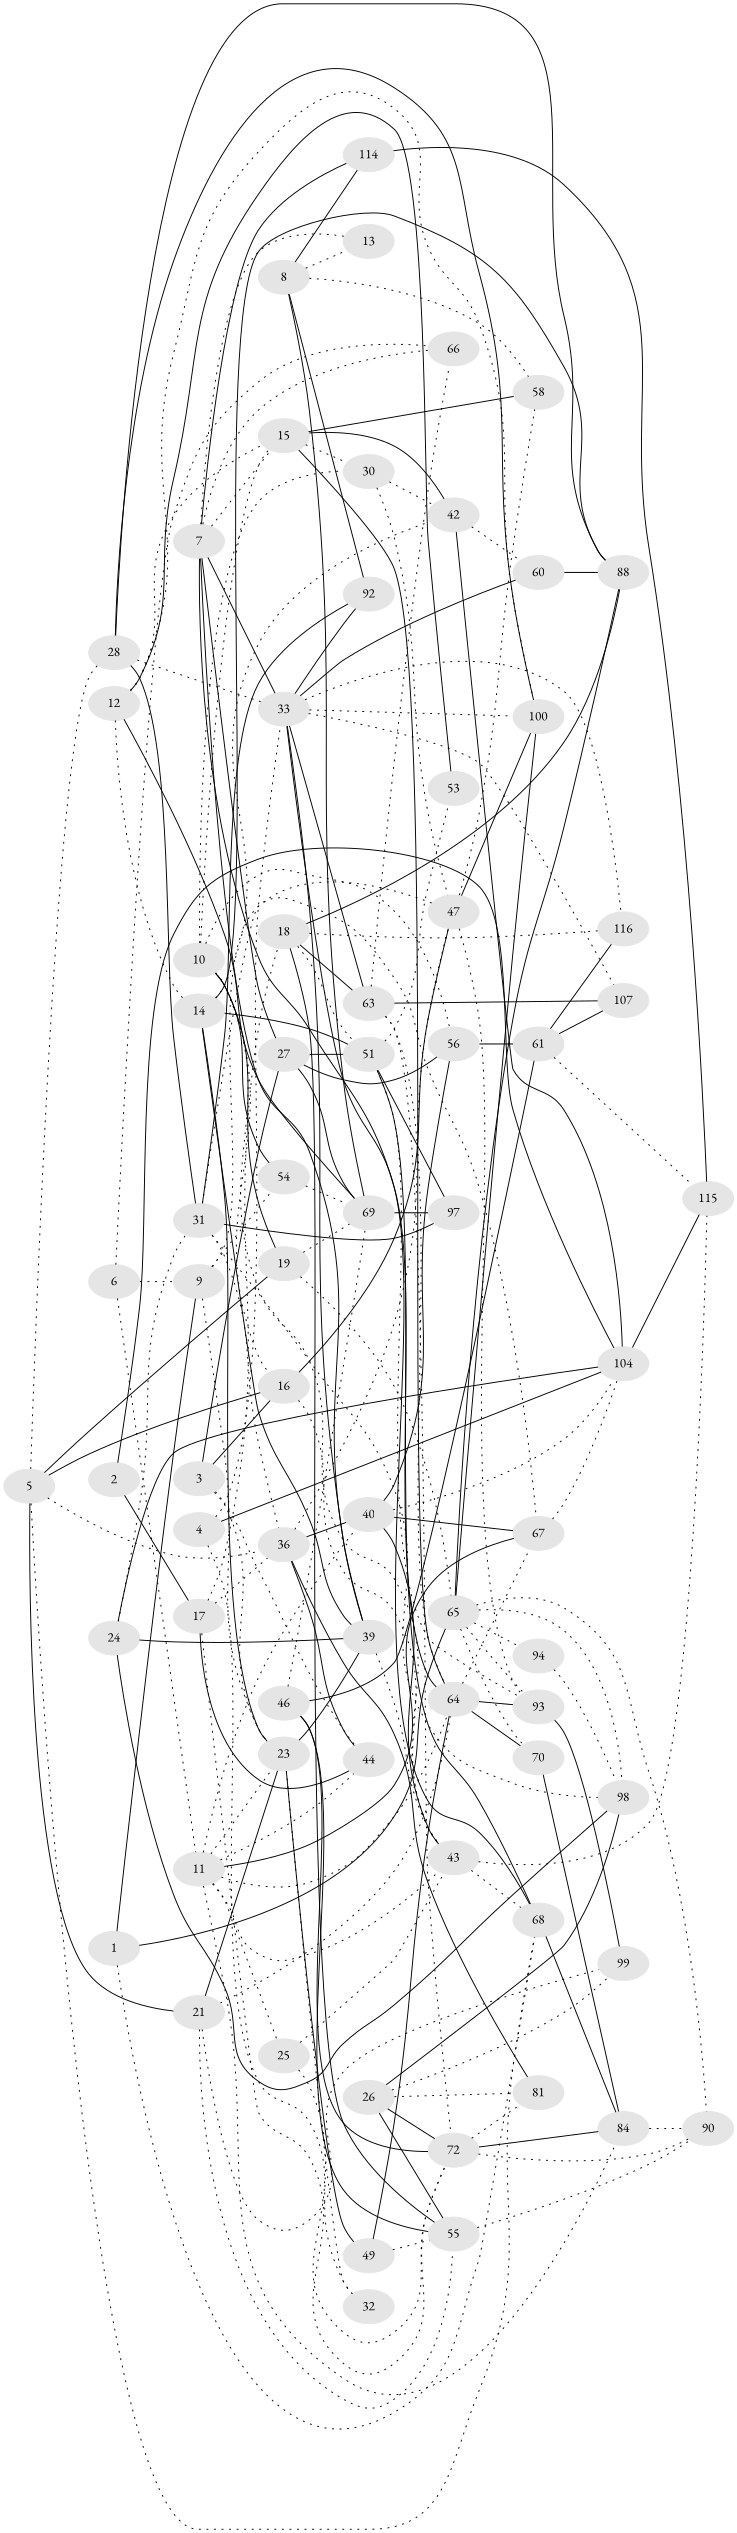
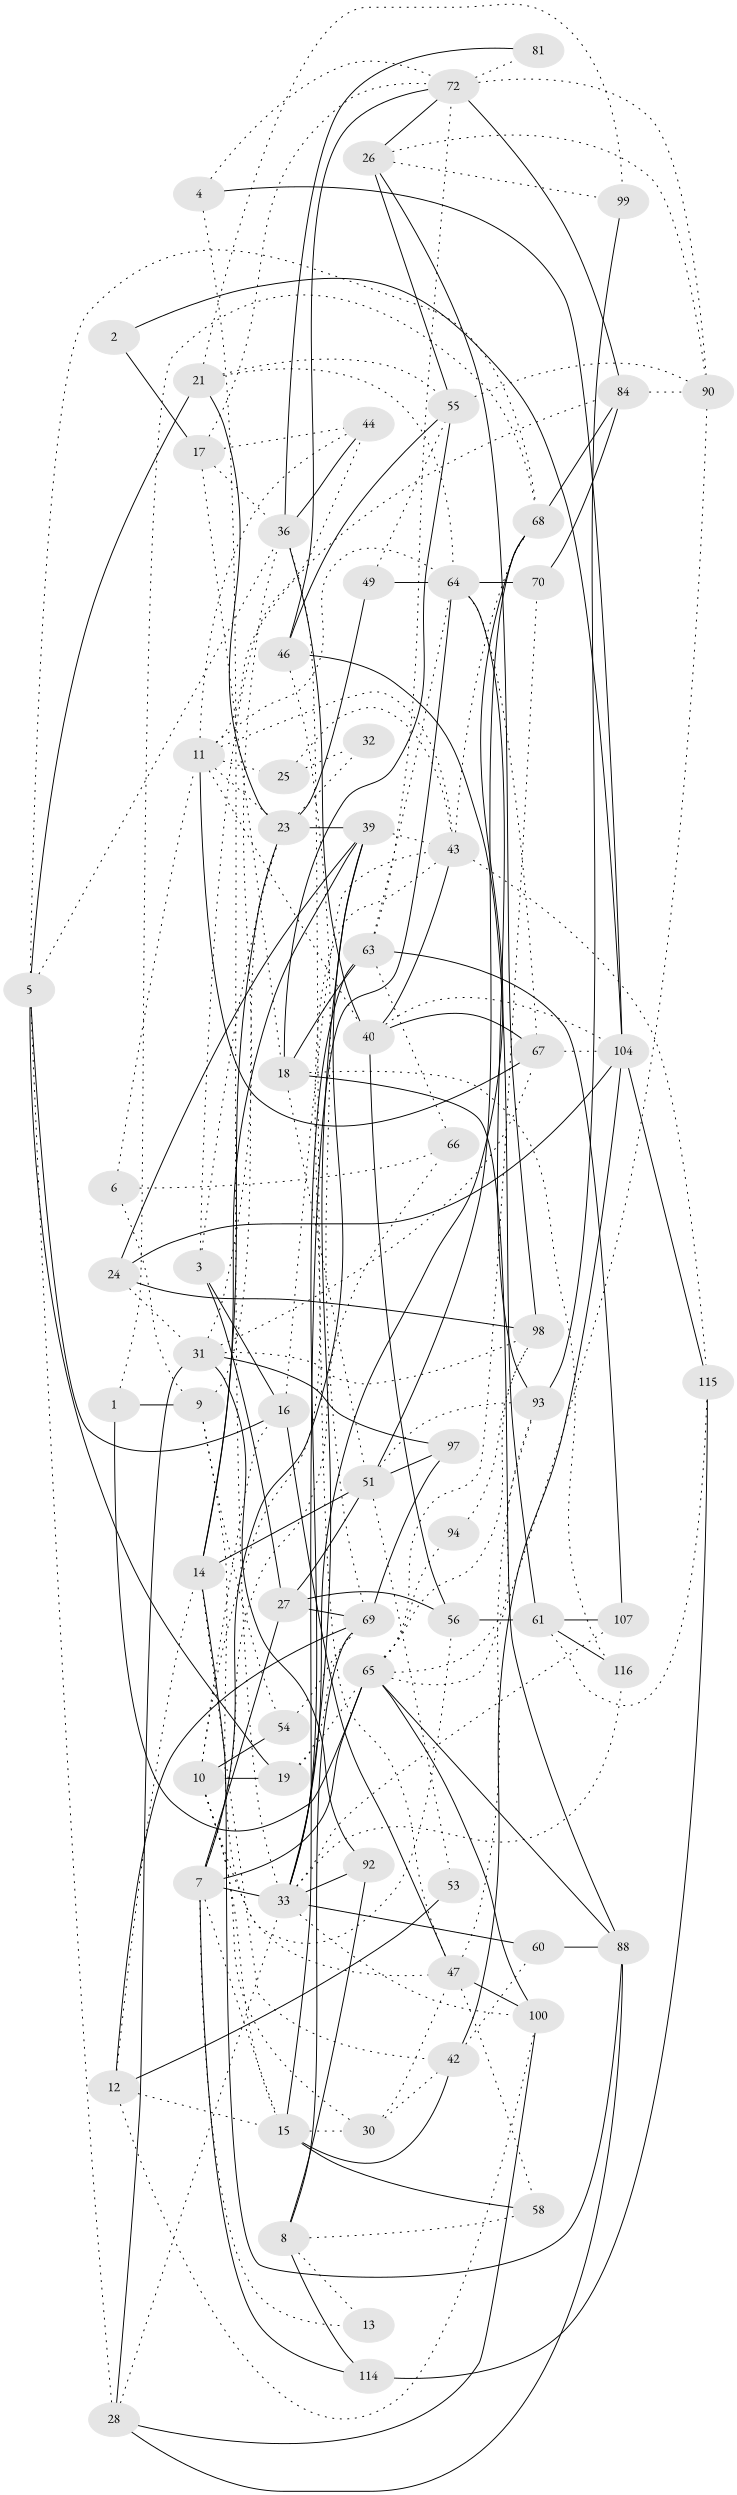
(362, 1110) -> (326, 1810)
(239, 1761) -> (281, 439)
(454, 2095) -> (635, 167)
